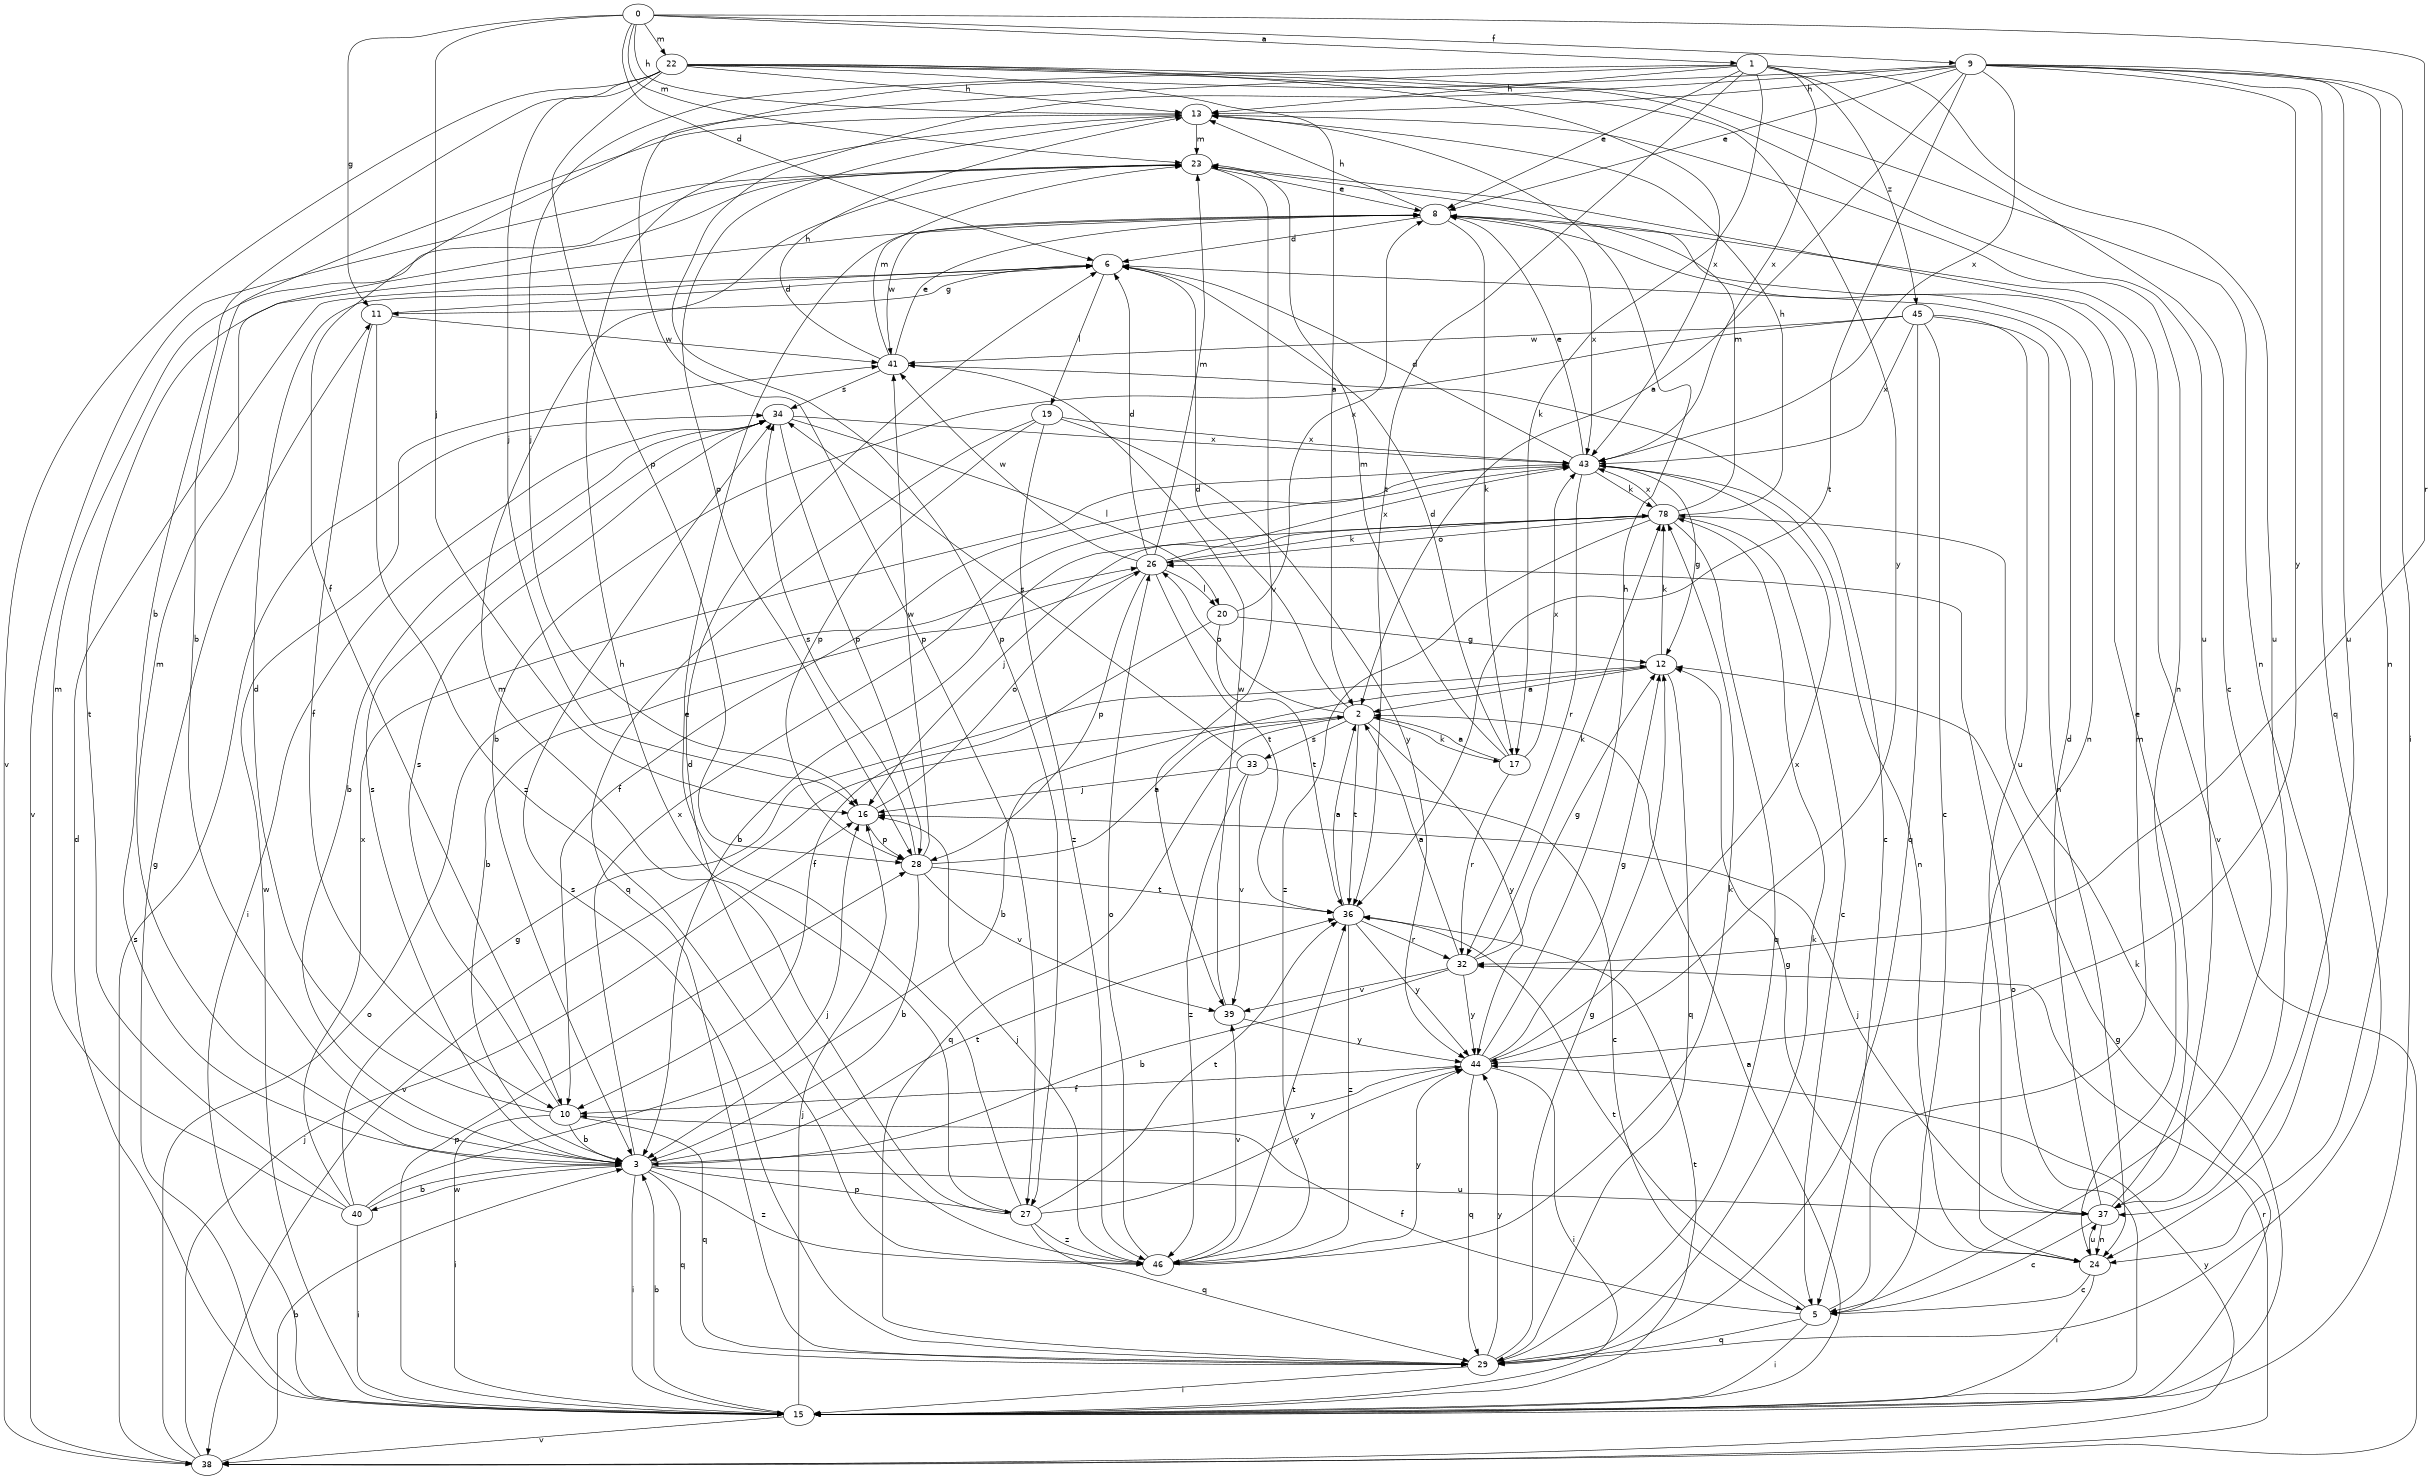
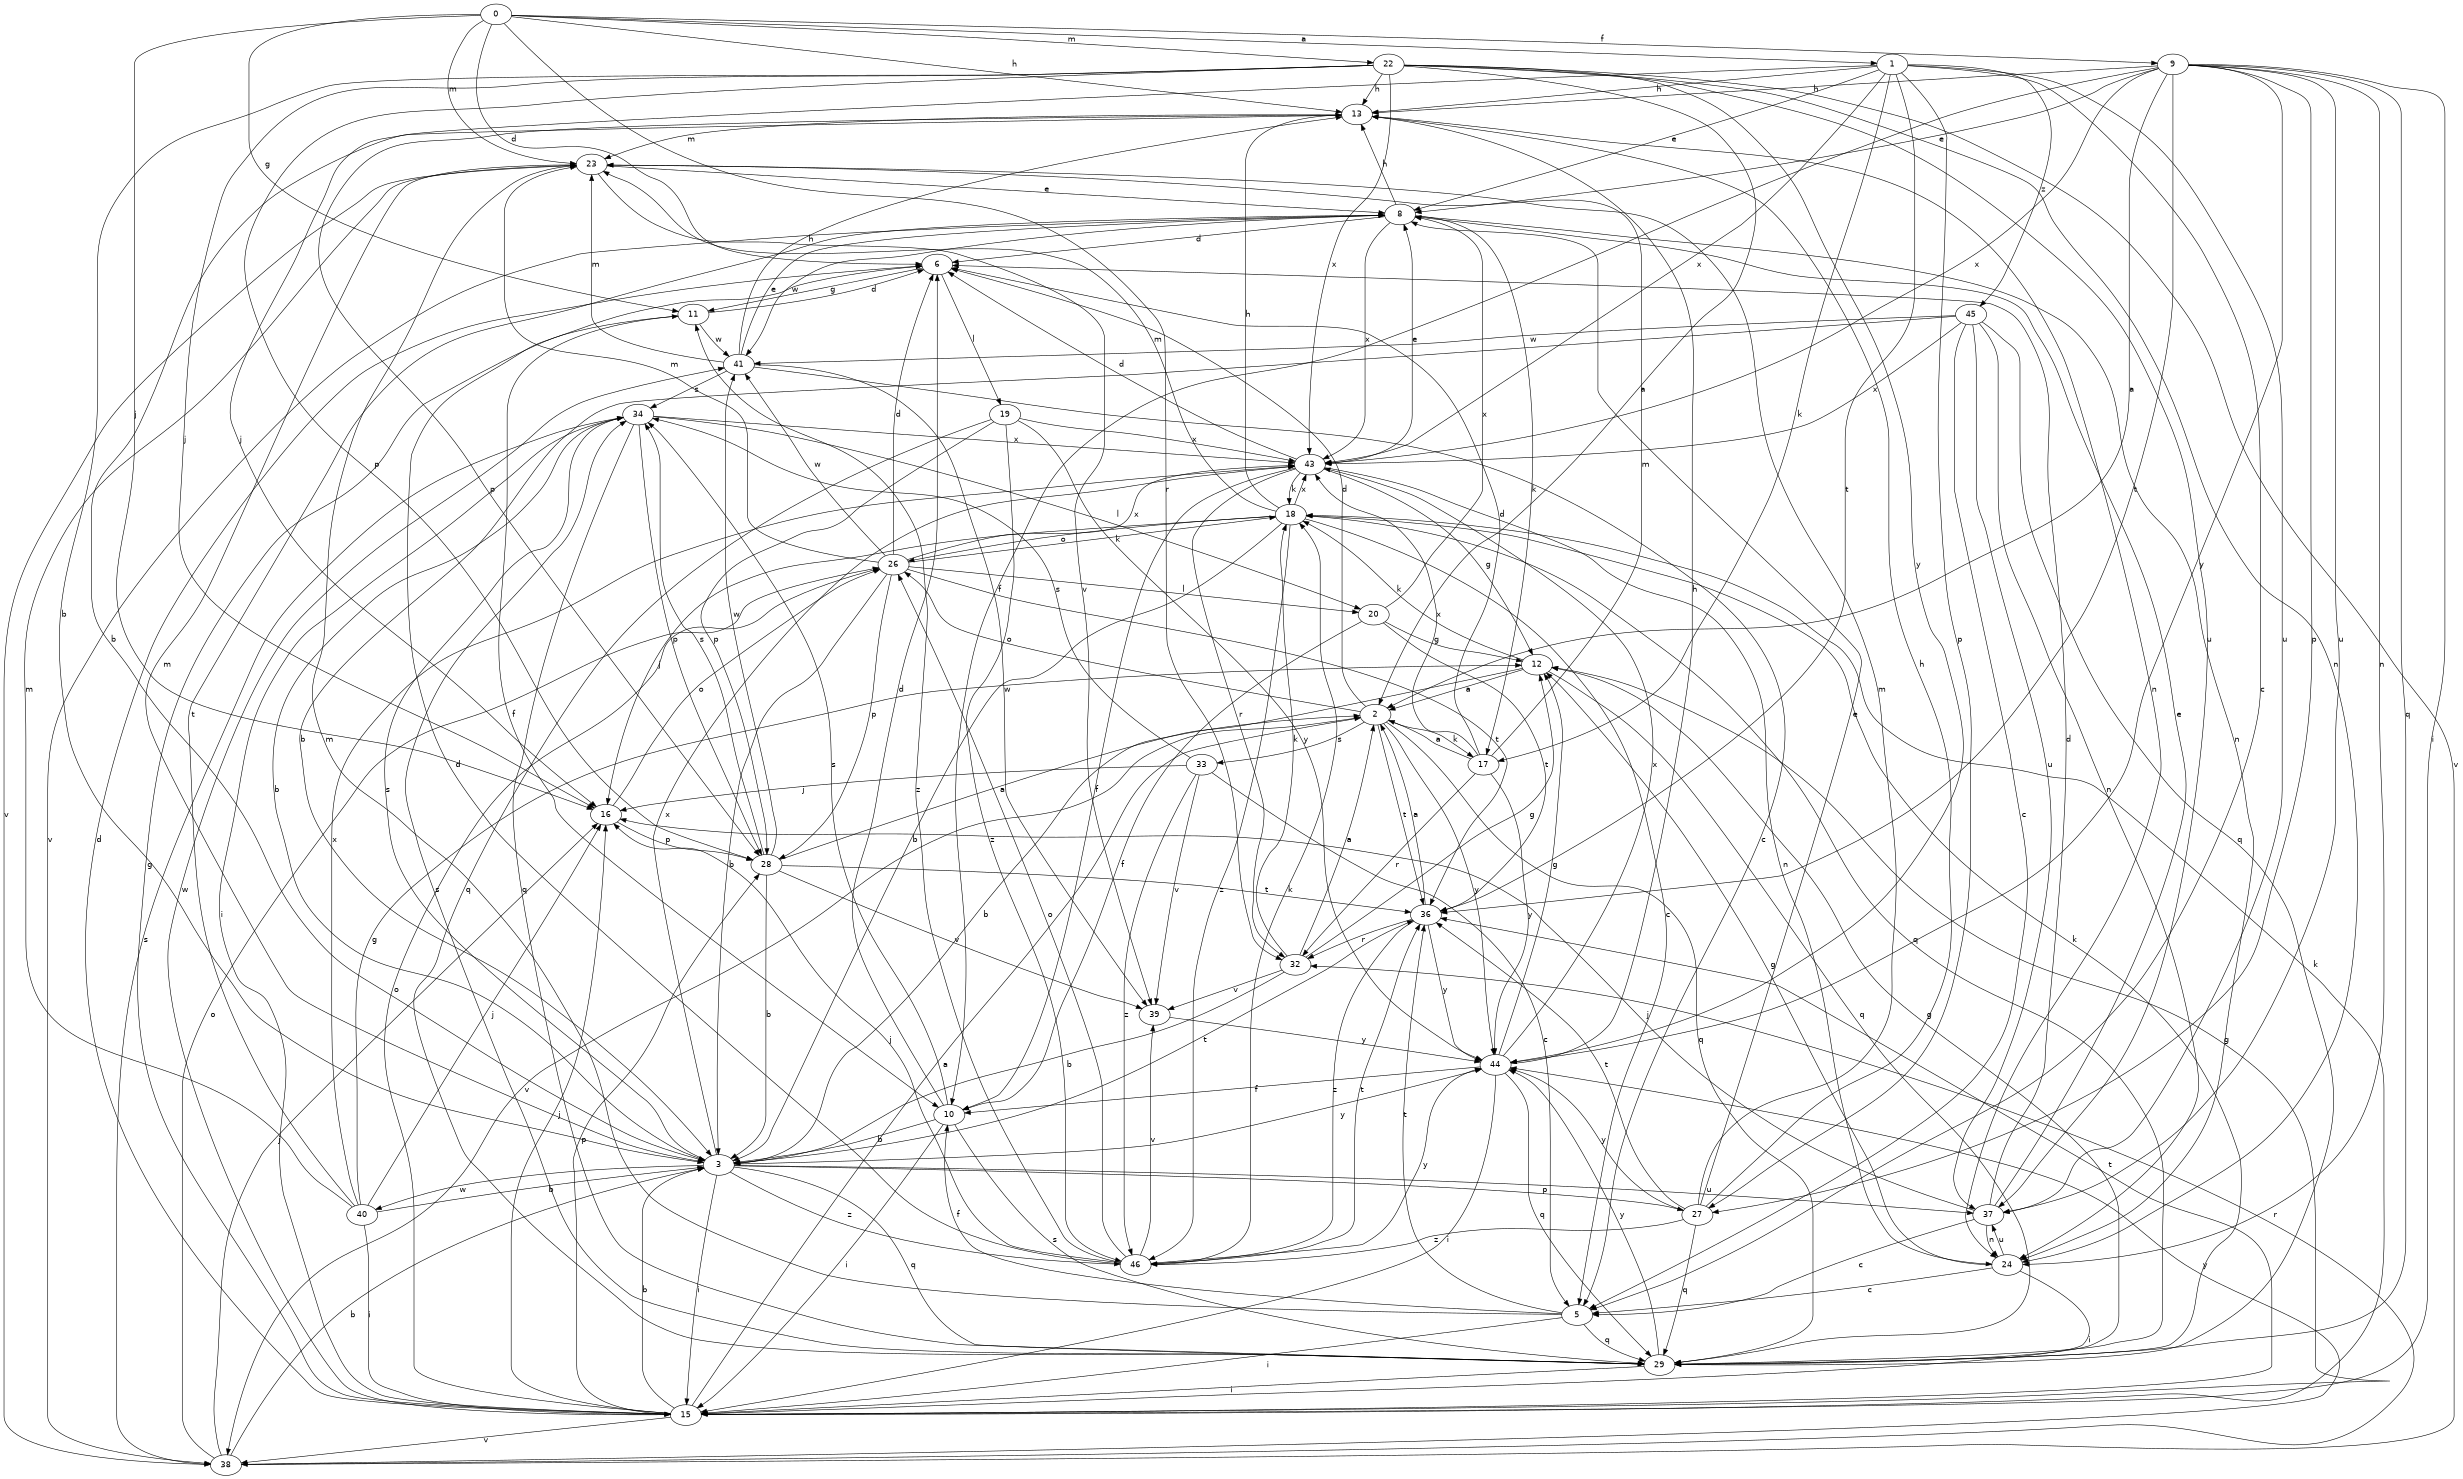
(1664, 515) -> (1291, 515)
(1238, 593) -> (1001, 632)
(649, 894) -> (917, 804)
(1469, 1012) -> (1528, 911)
(705, 1240) -> (1055, 1240)
none -> (655, 1267)
